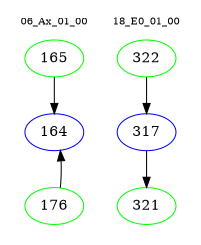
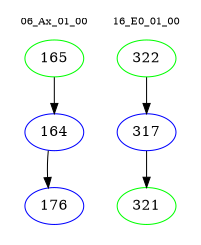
(147, 22) -> (147, 22)
(61, 174) -> (47, 164)
(54, 206) -> (54, 206)
